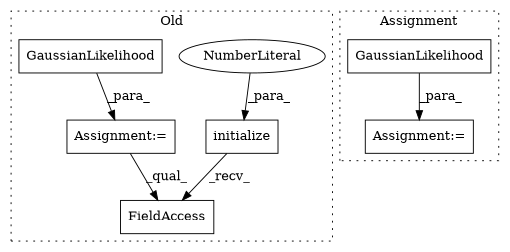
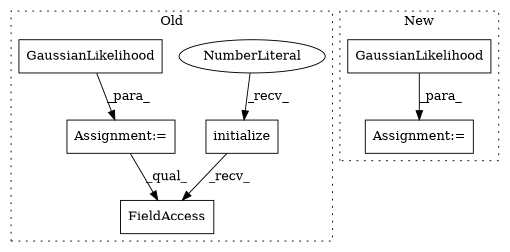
(419, 22) -> (419, 22)
(269, 97) -> (268, 97)
